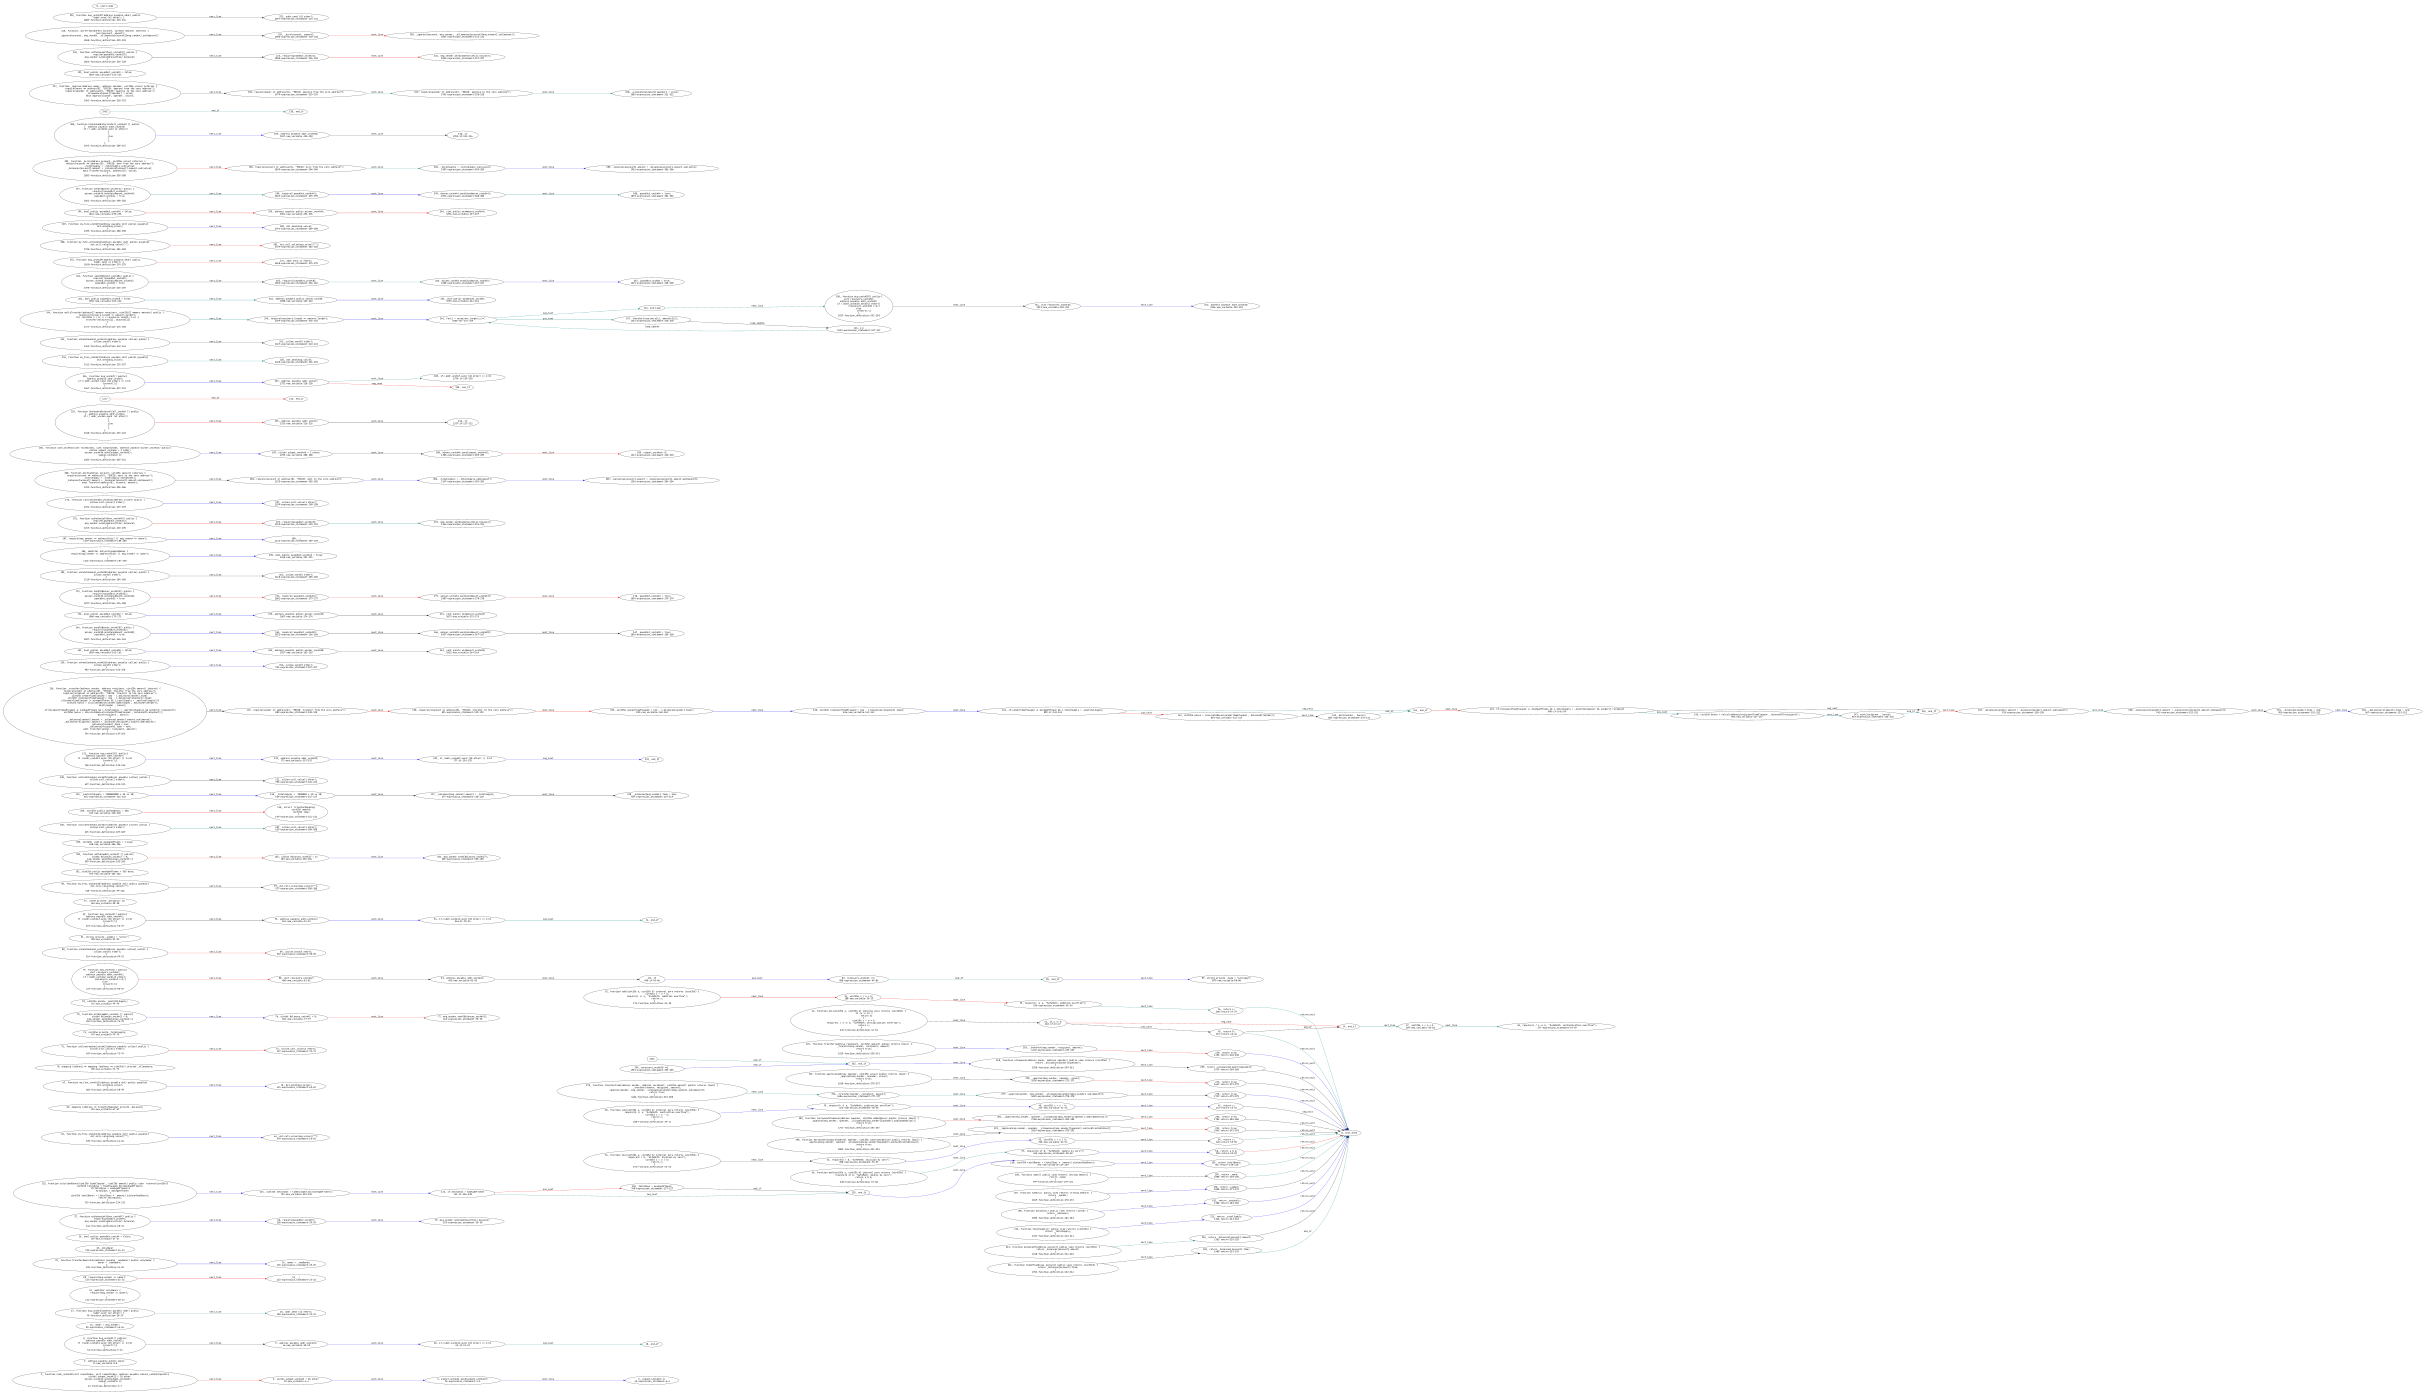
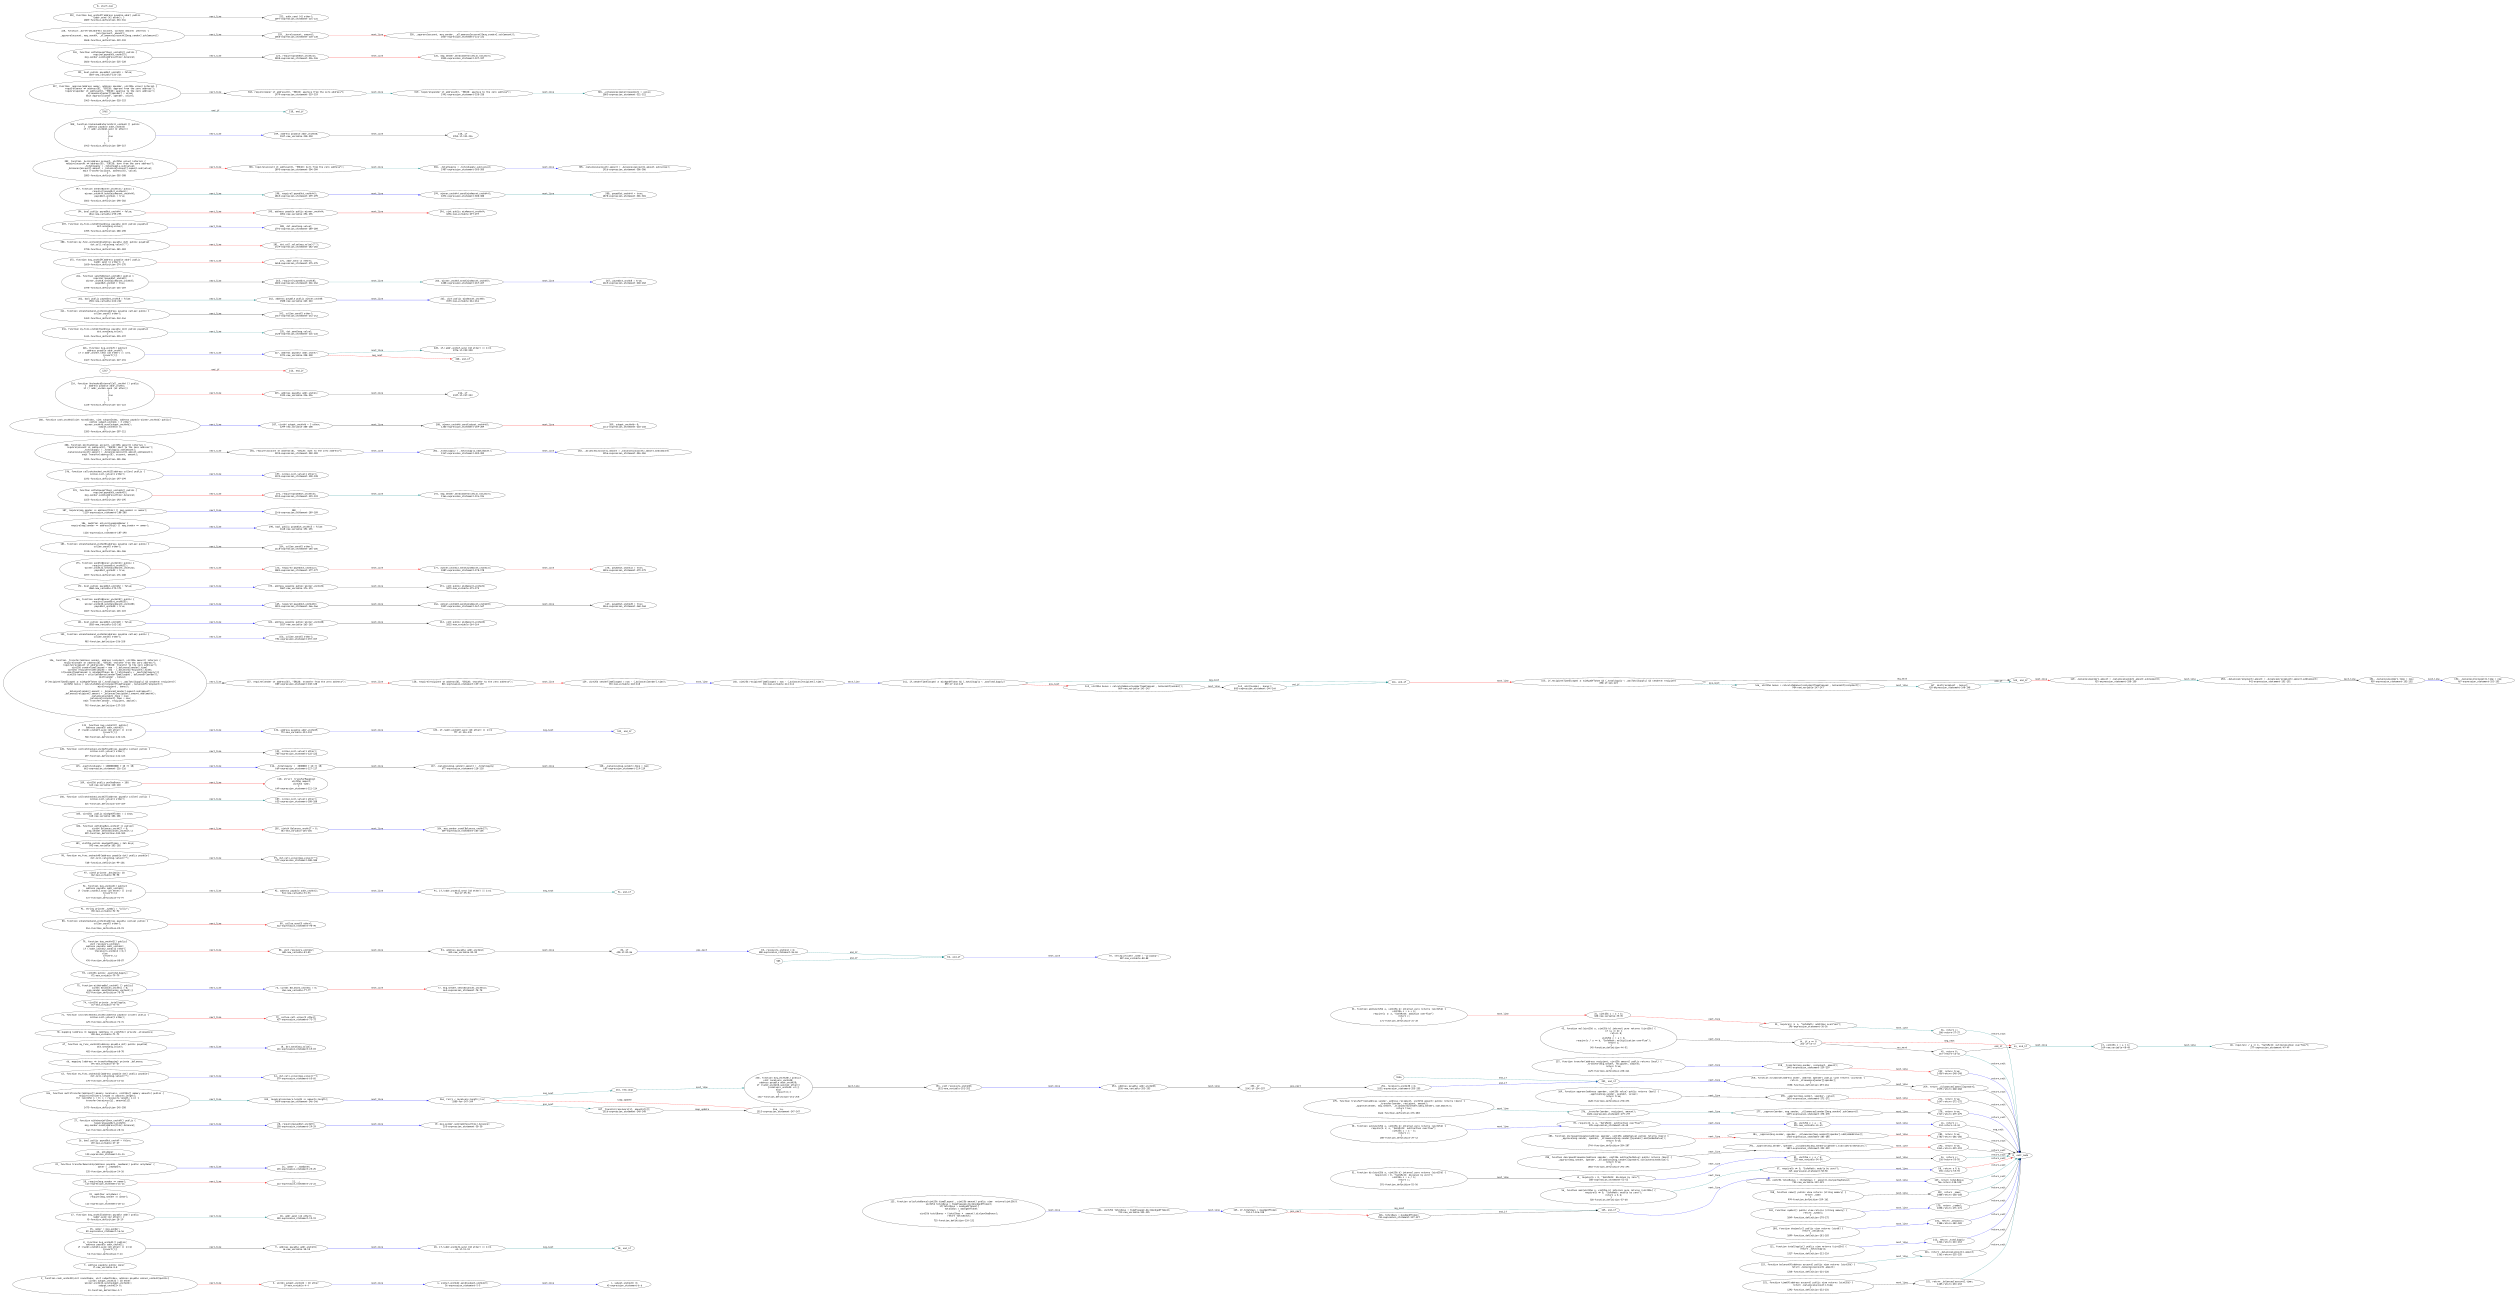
(105, 6) -> (105, 6)
(658, 331) -> (625, 1103)
none -> (778, 961)
none -> (1255, 1087)
(1308, 1231) -> (1998, 1245)
